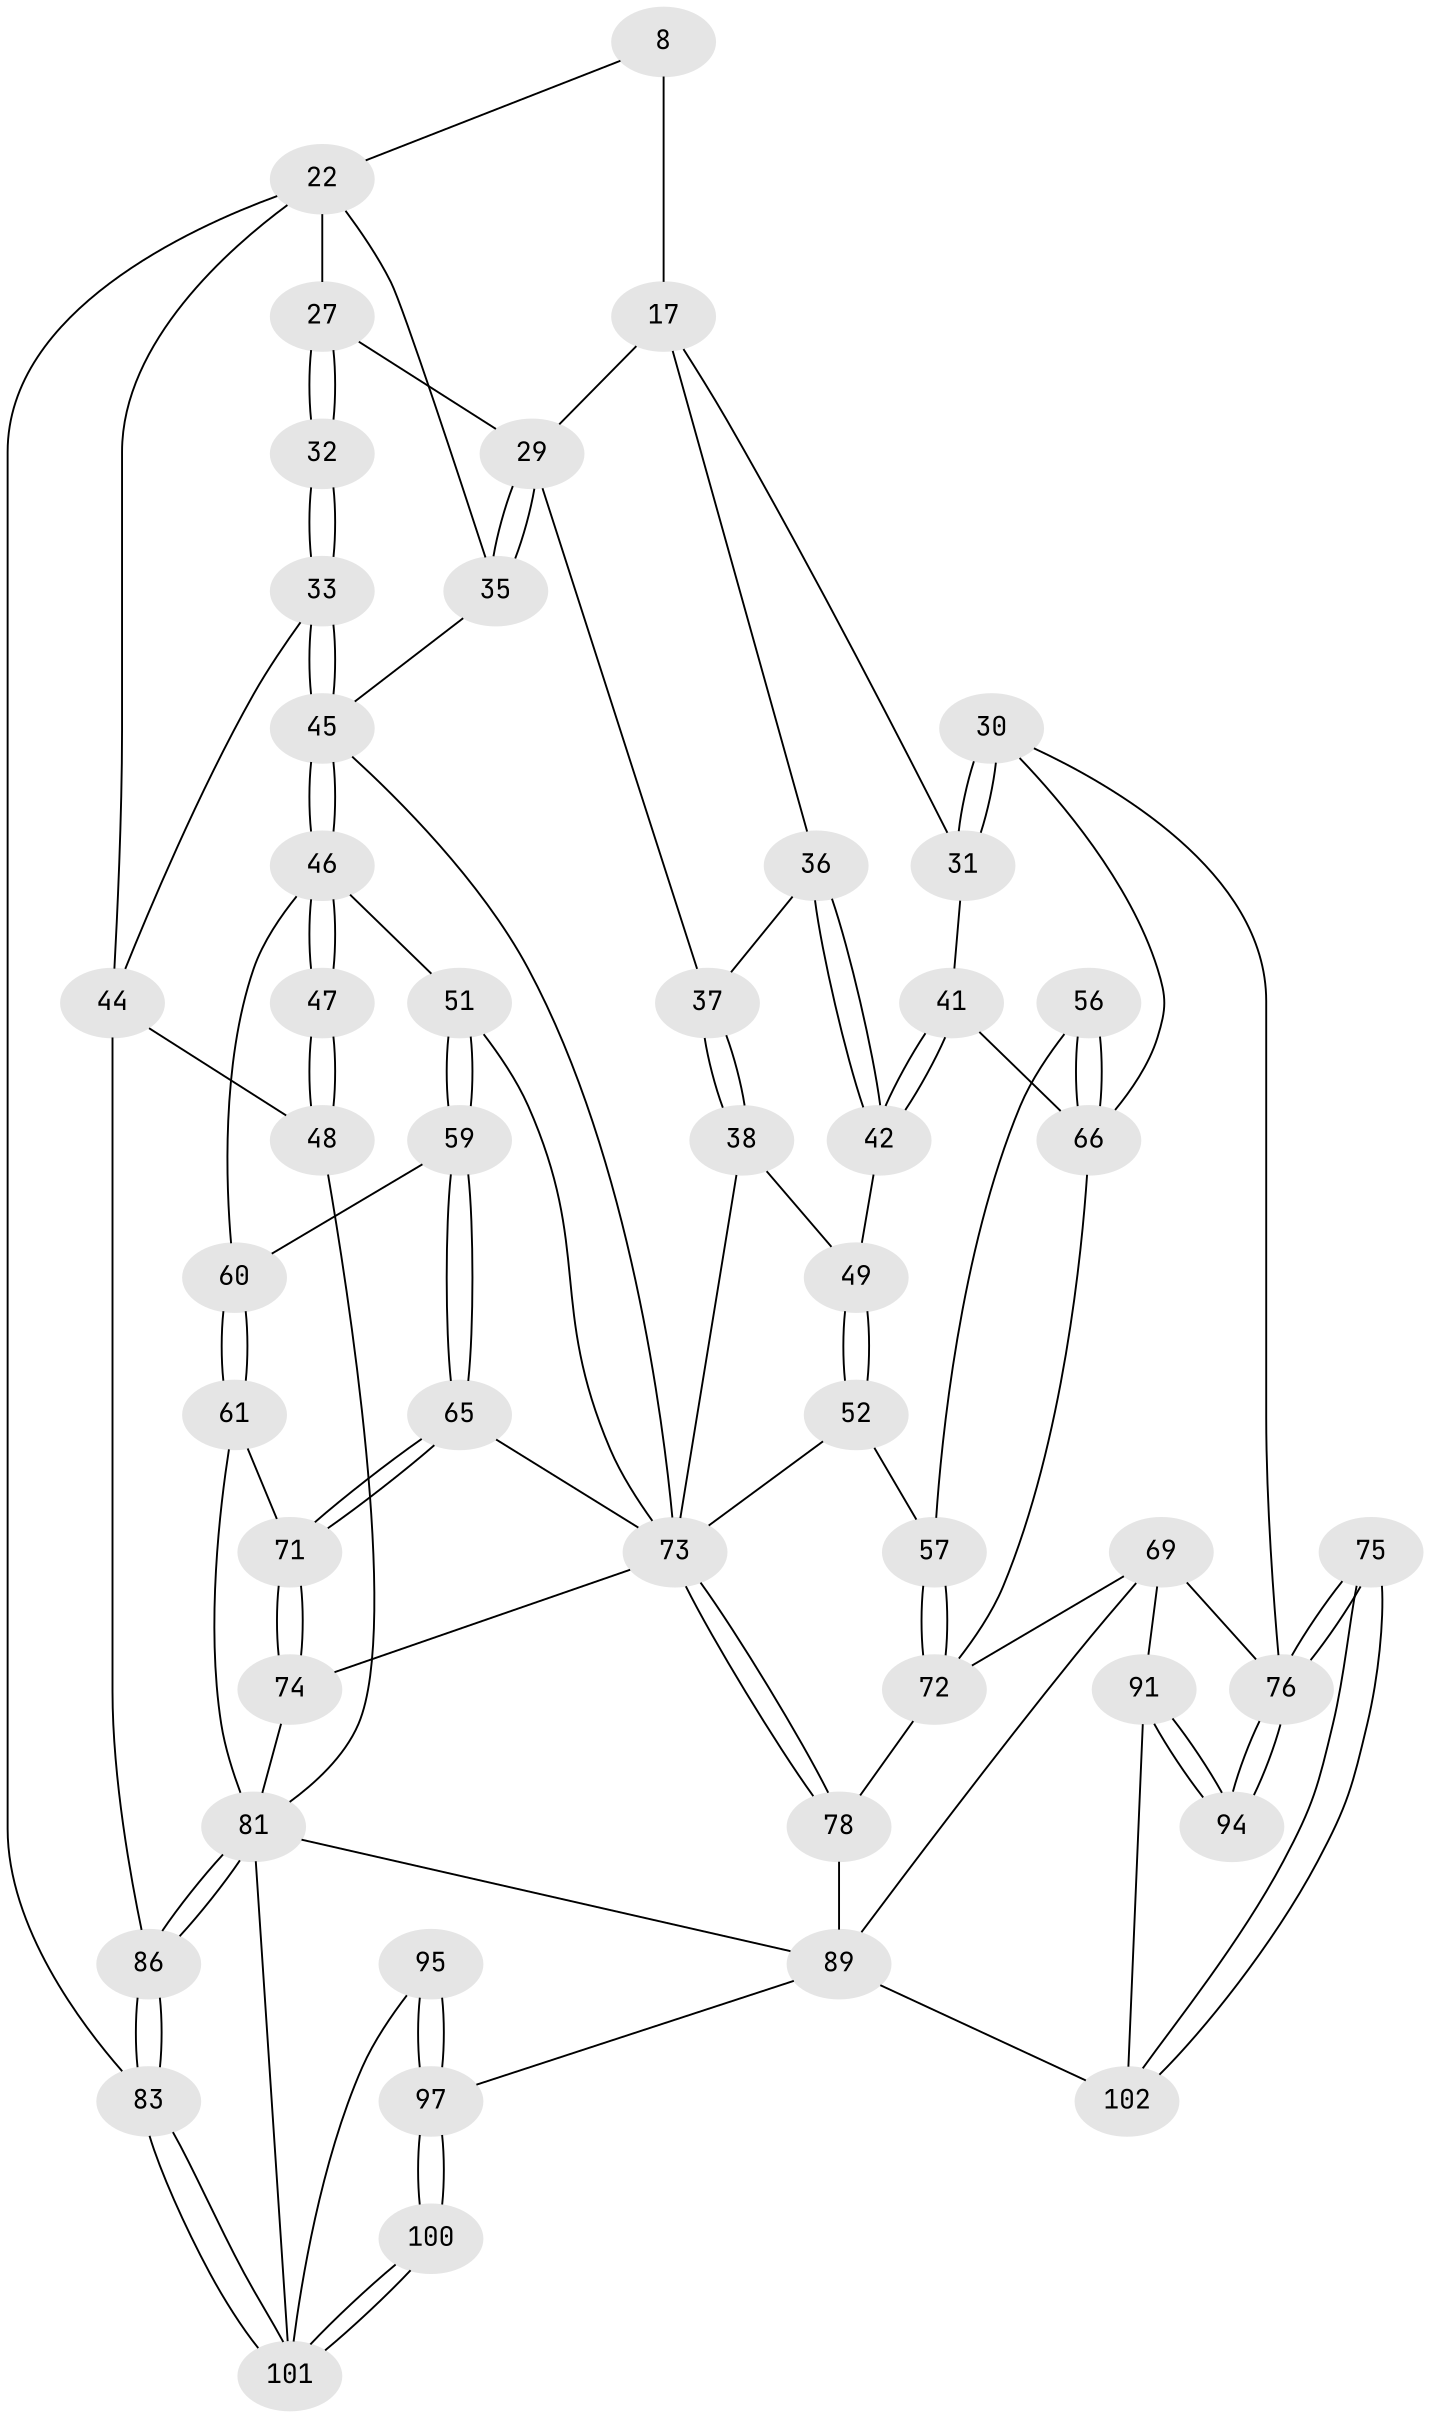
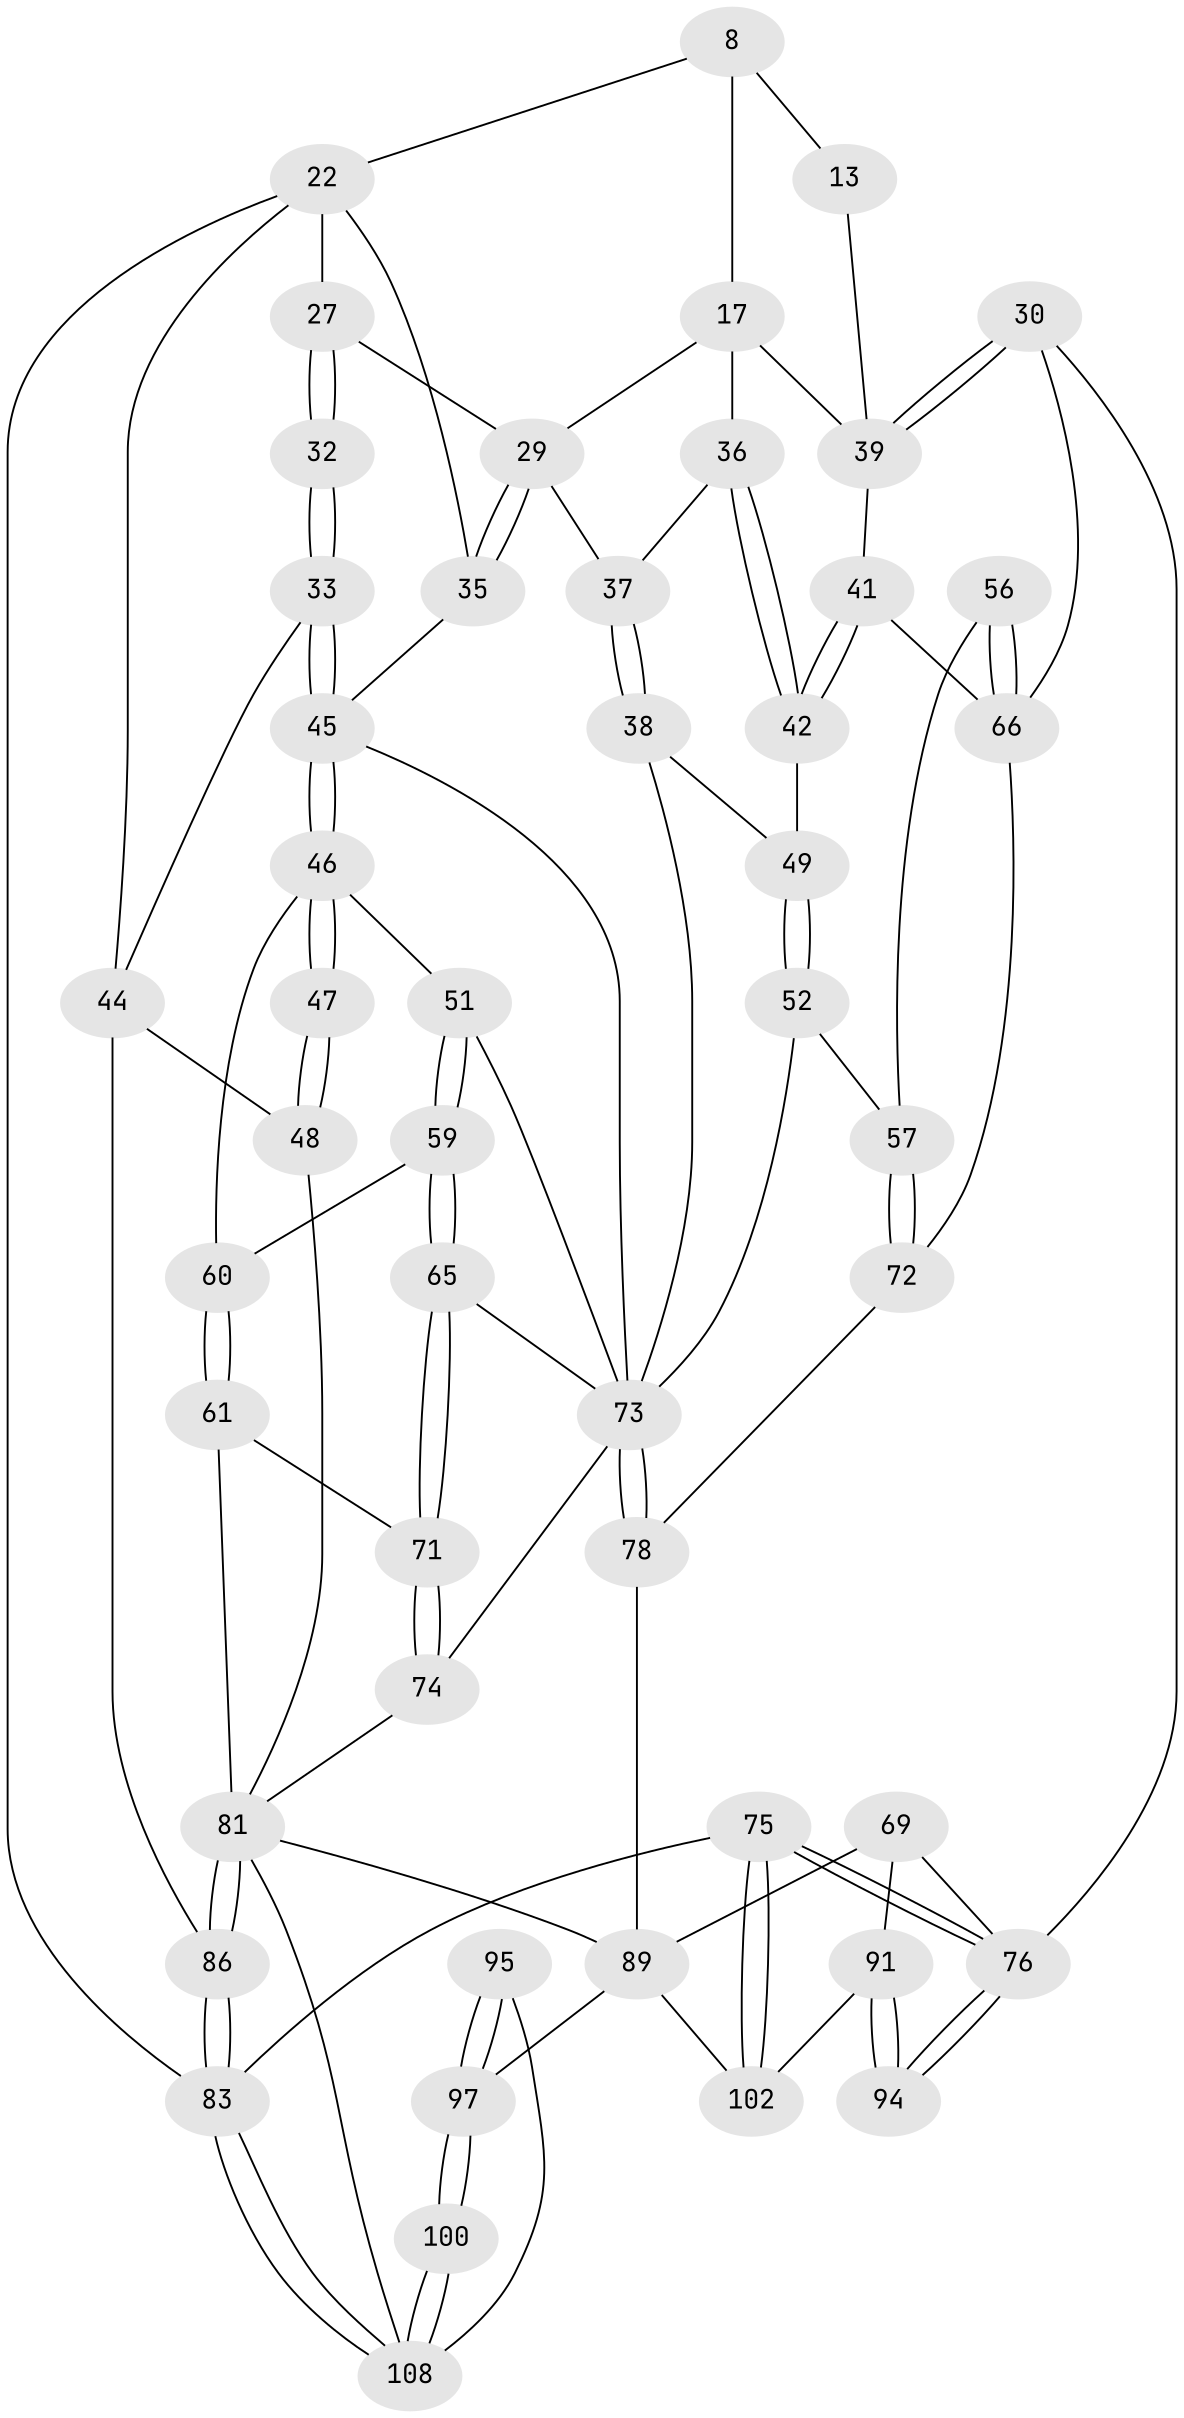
none -> (845, 179)
(963, 866) -> (870, 454)
(1048, 1621) -> none
none -> (458, 1917)
(290, 2376) -> (410, 2376)
